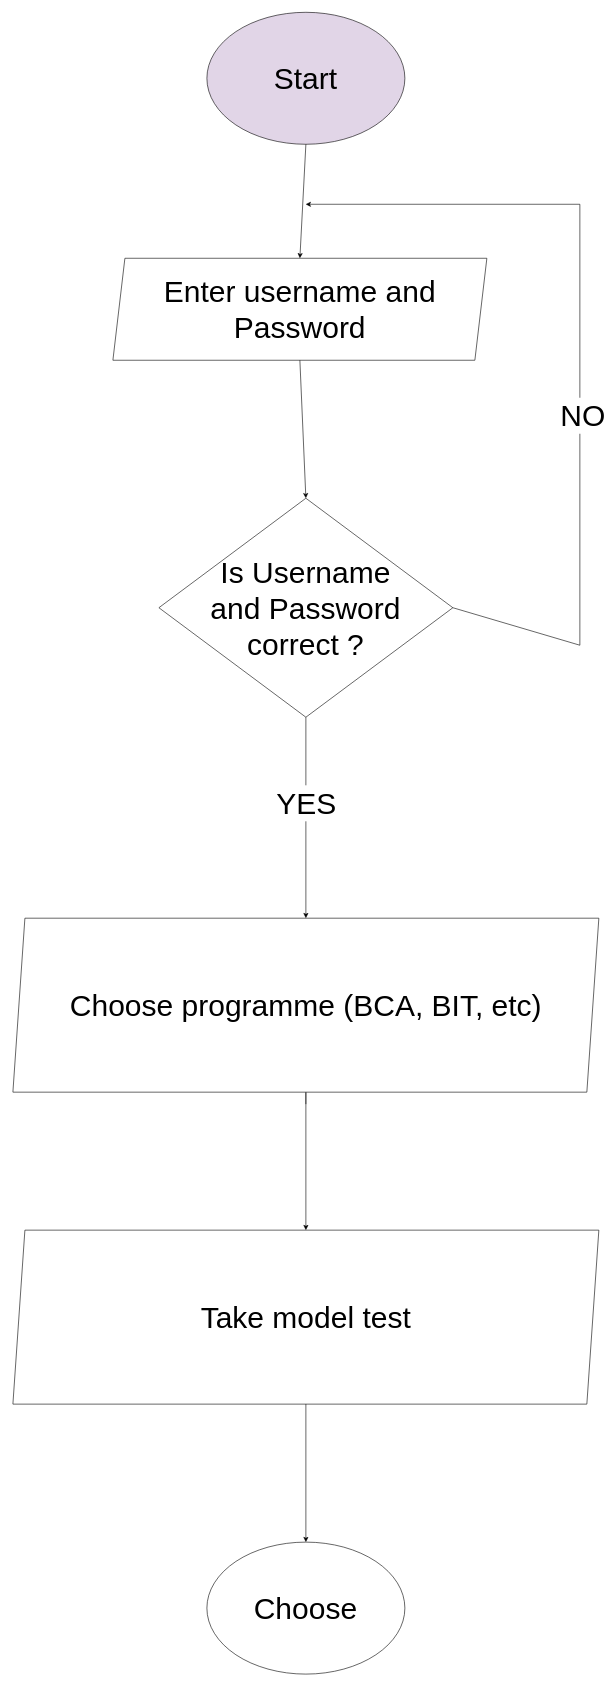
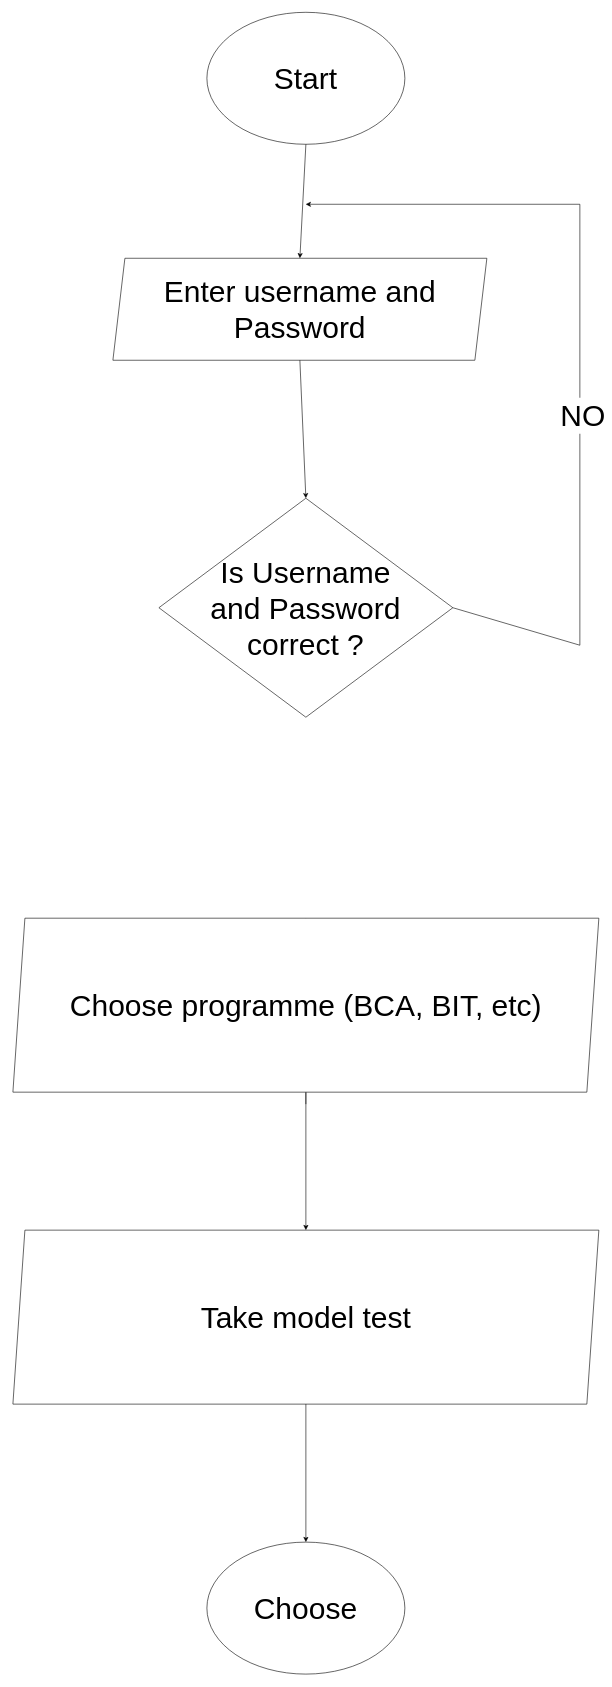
(306, 78) -> (306, 78)
(306, 803) -> none
